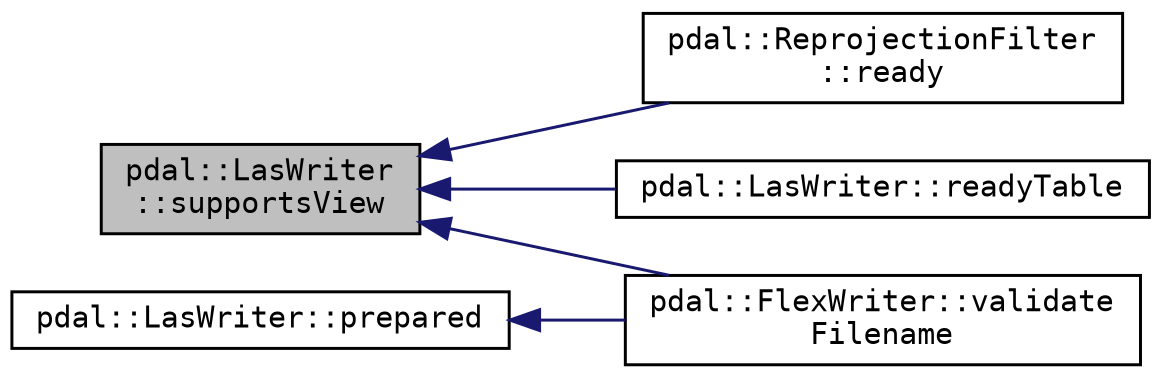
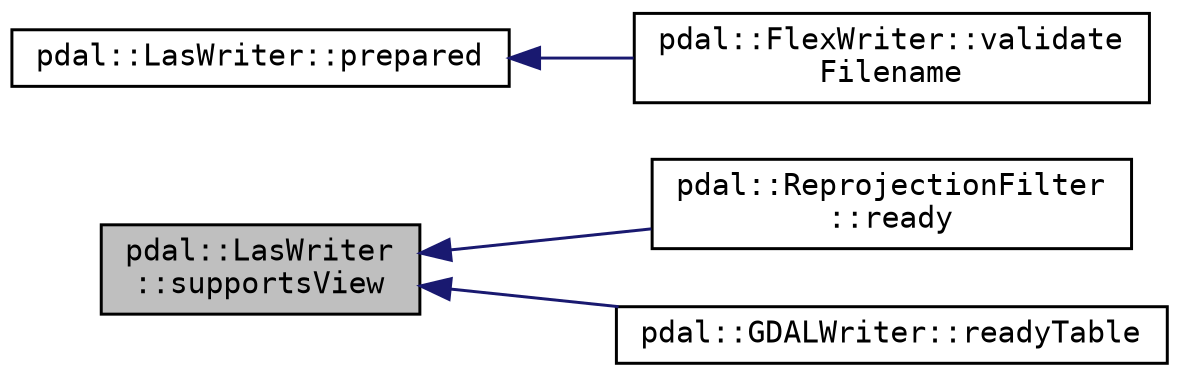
(883, 189) -> (892, 335)
(559, 252) -> none
